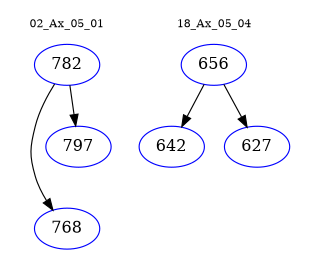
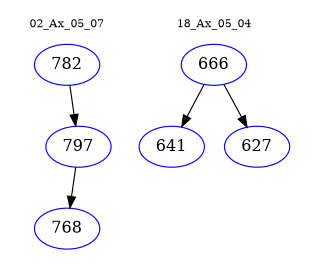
(67, 24) -> (67, 24)
(214, 65) -> (214, 65)
(32, 142) -> (74, 182)
(172, 147) -> (172, 147)
